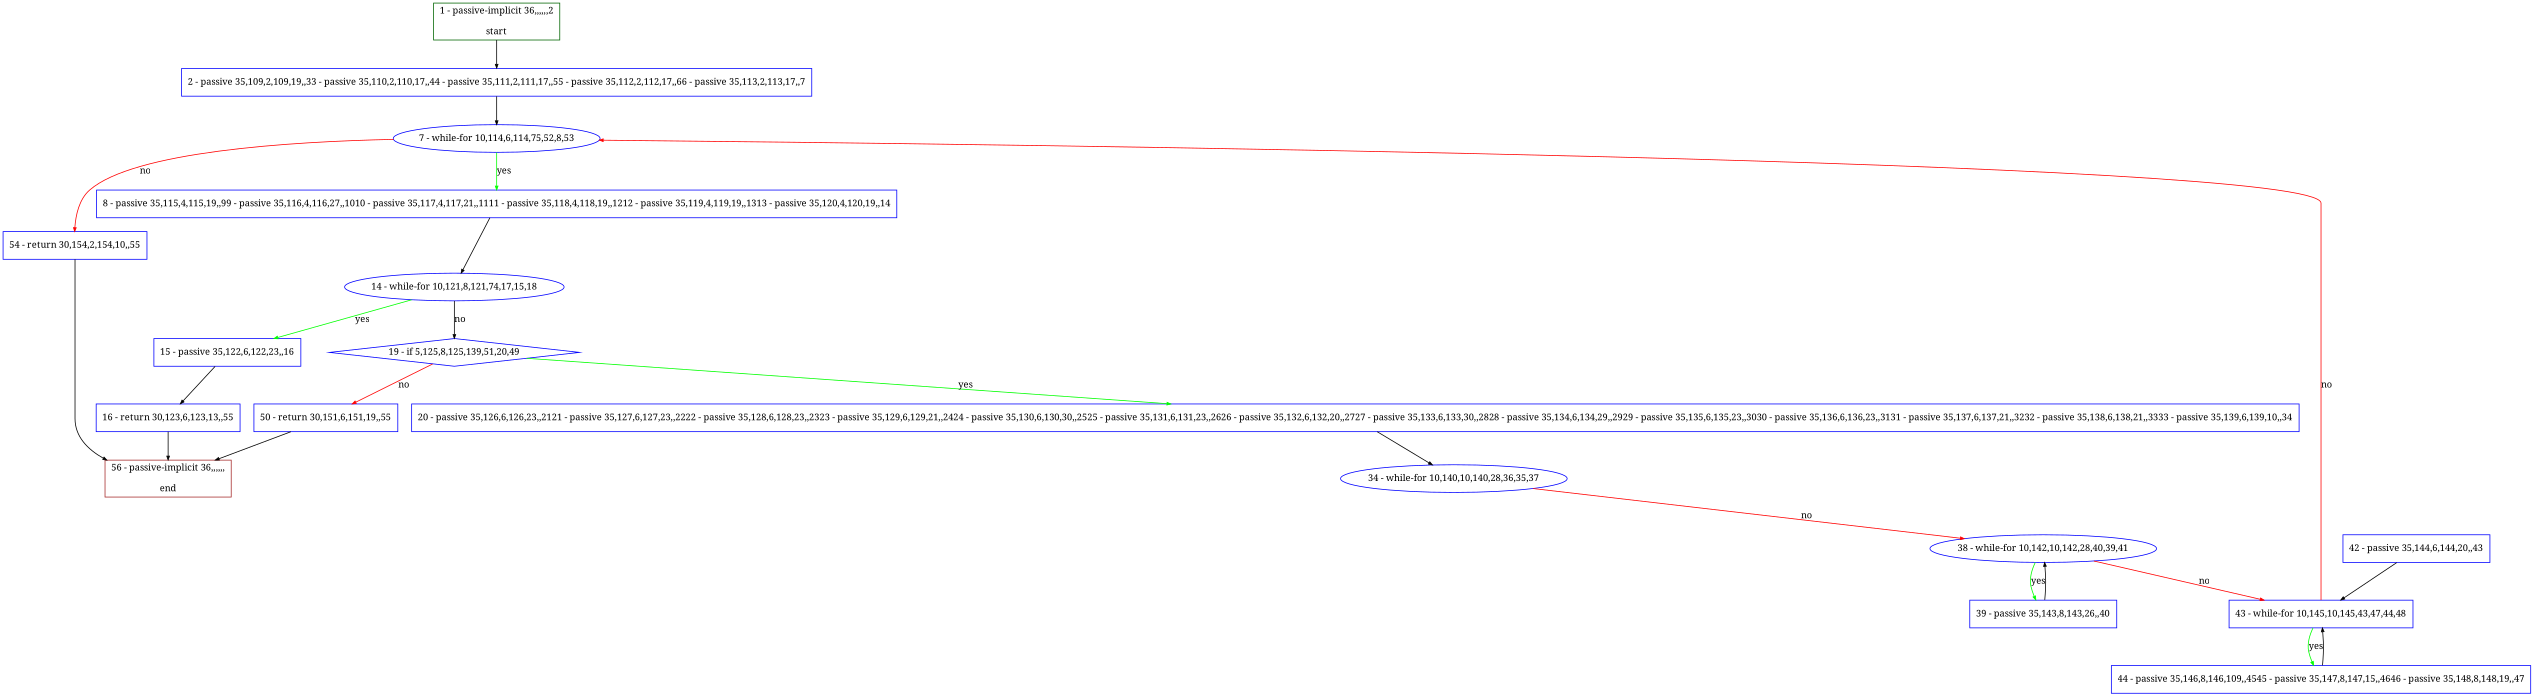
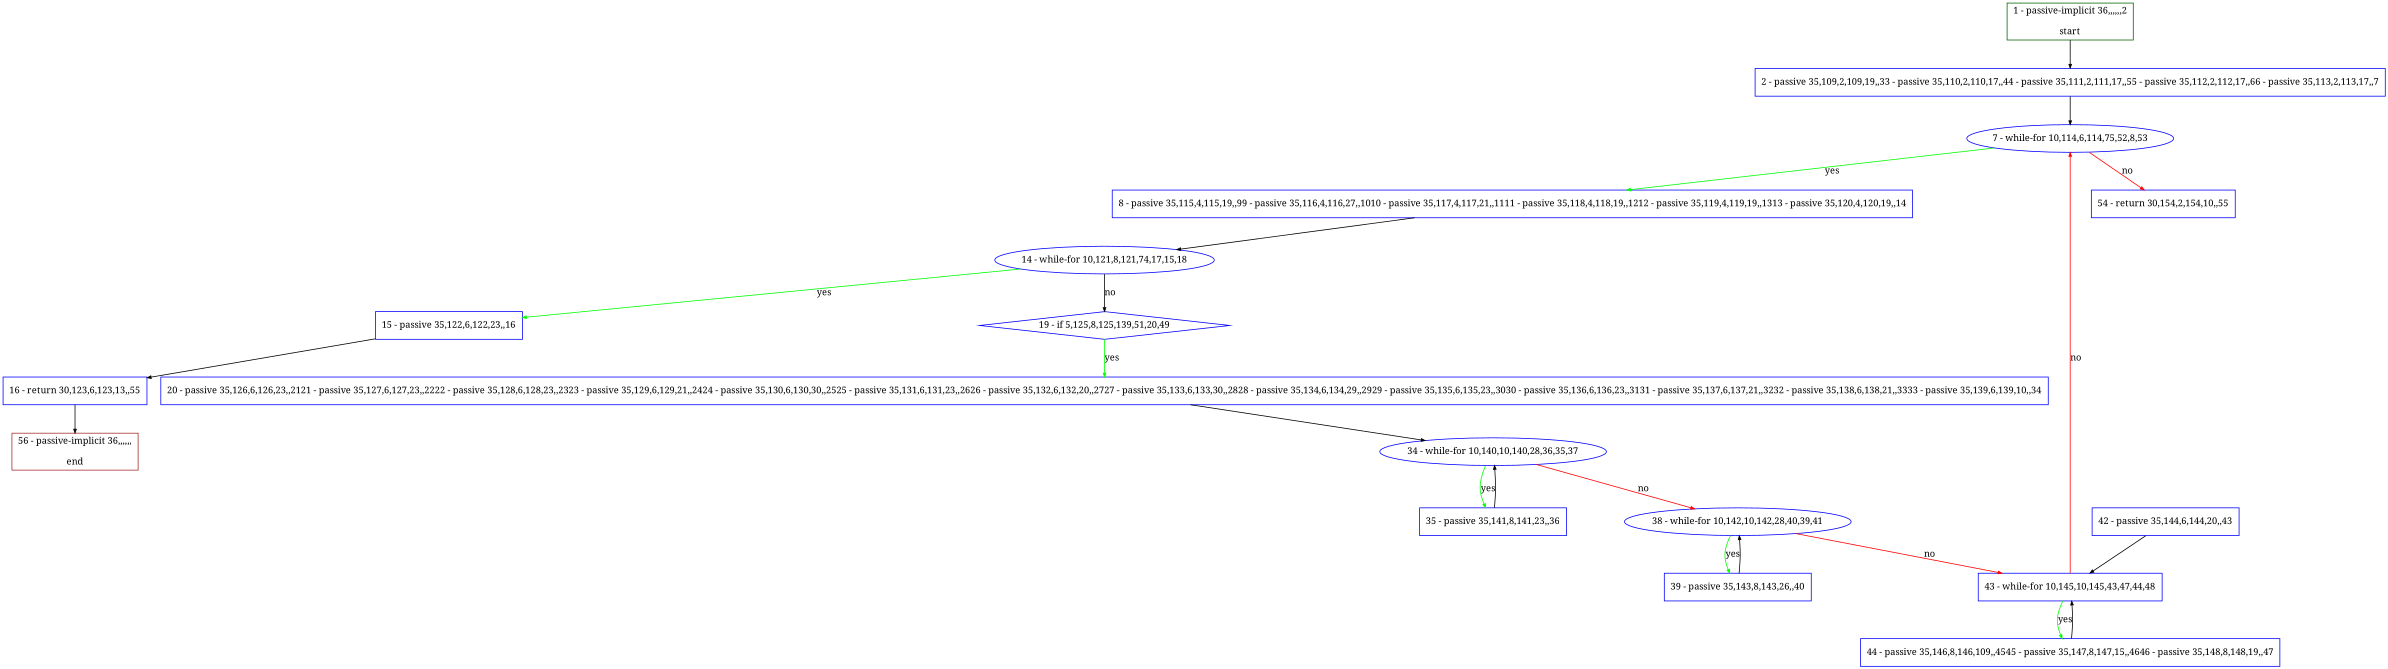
(75, 365) -> none
(326, 418) -> none
none -> (1493, 522)
